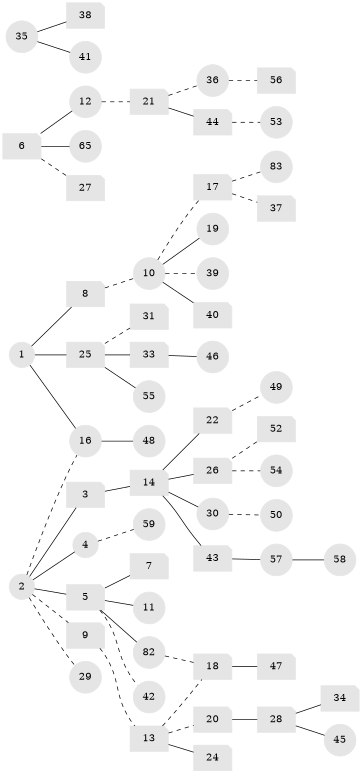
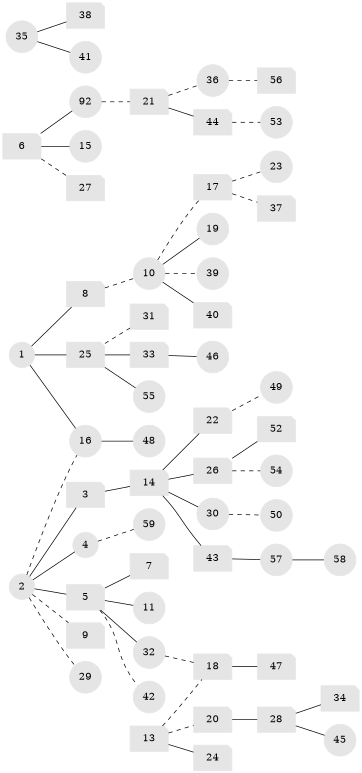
(86, 102) -> (86, 102)
(86, 146) -> (86, 146)
(276, 167) -> (276, 167)
(245, 450) -> (245, 450)
(149, 653) -> (149, 653)
(117, 687) -> none
